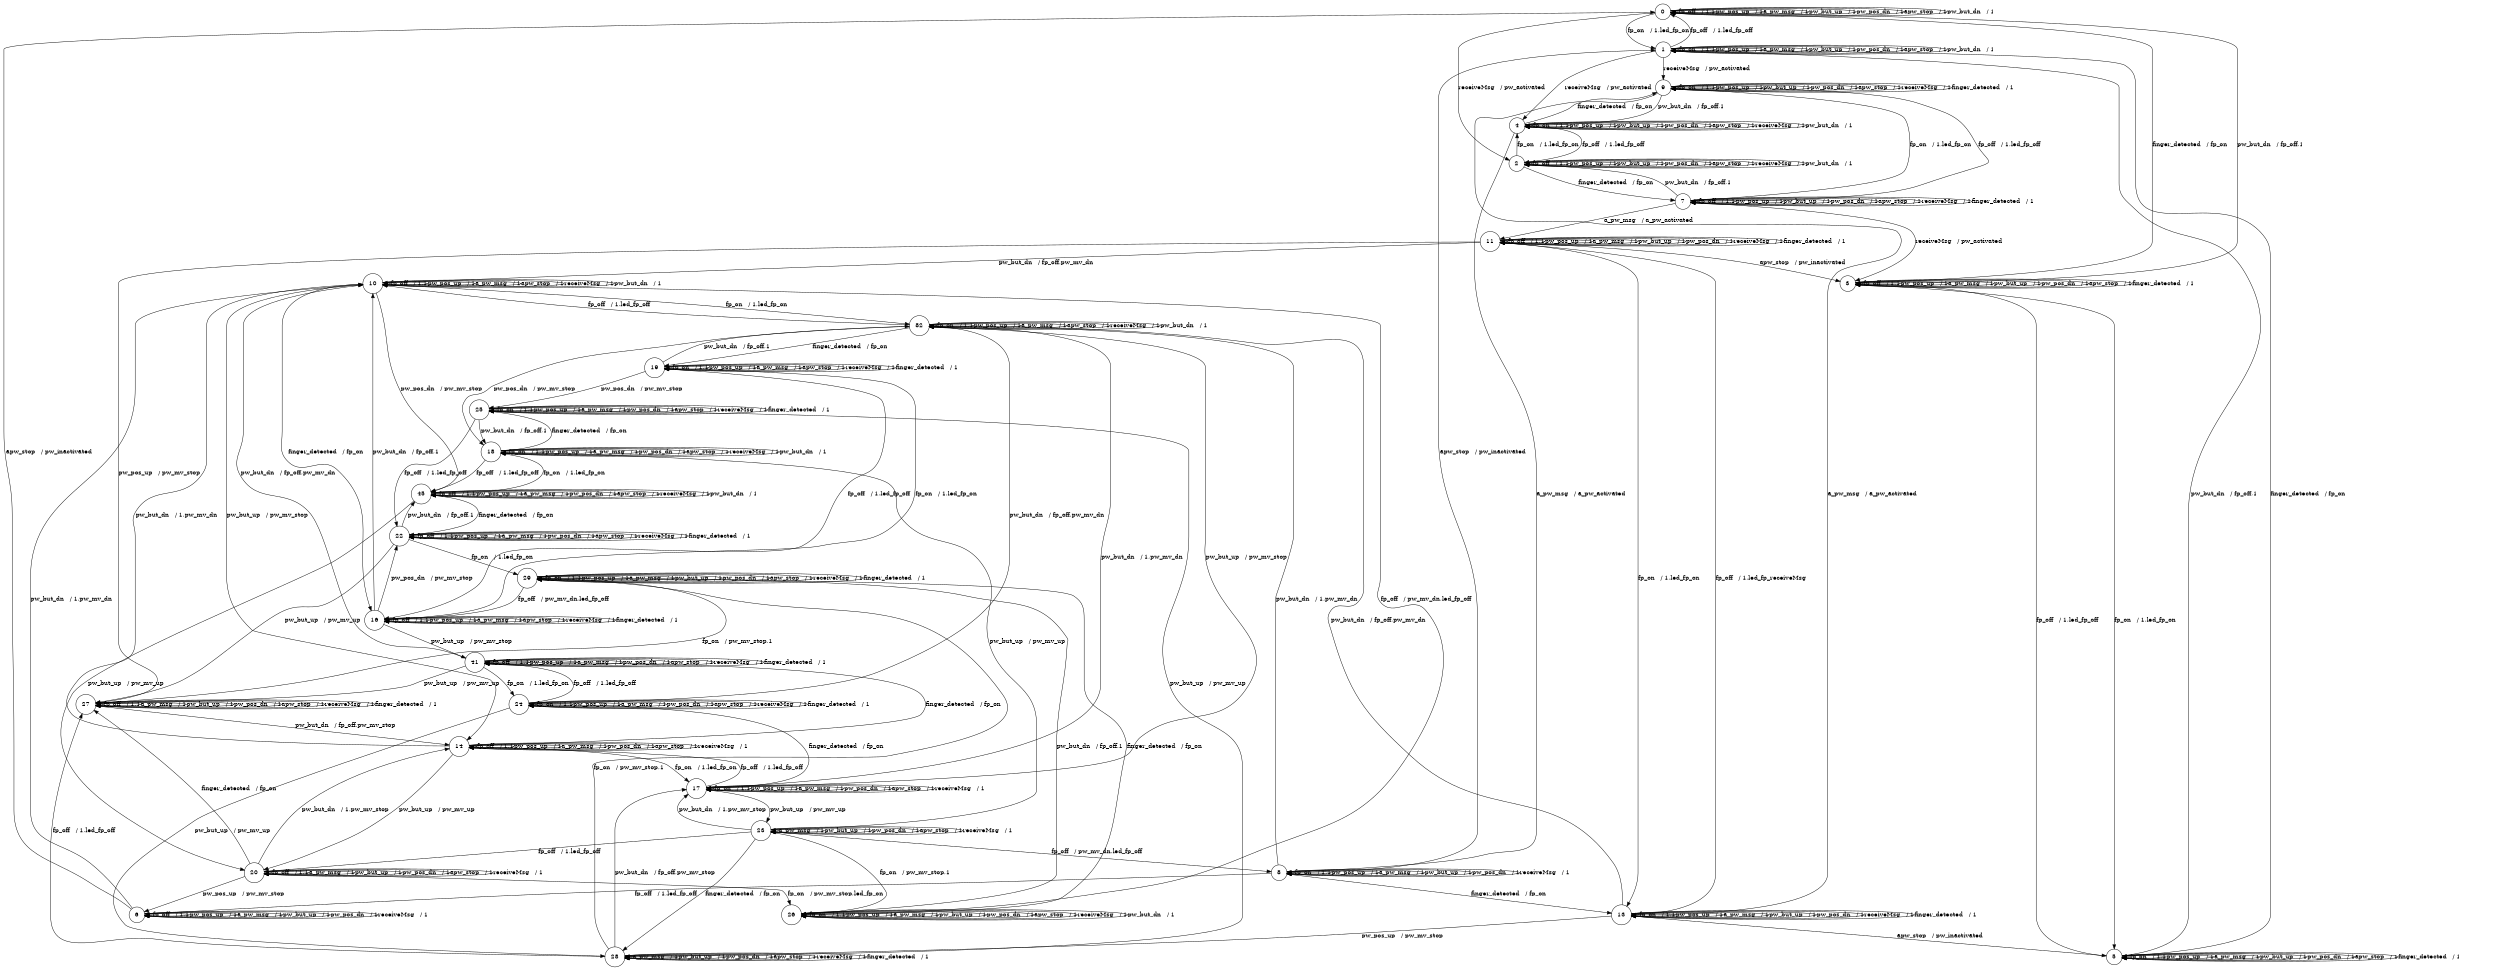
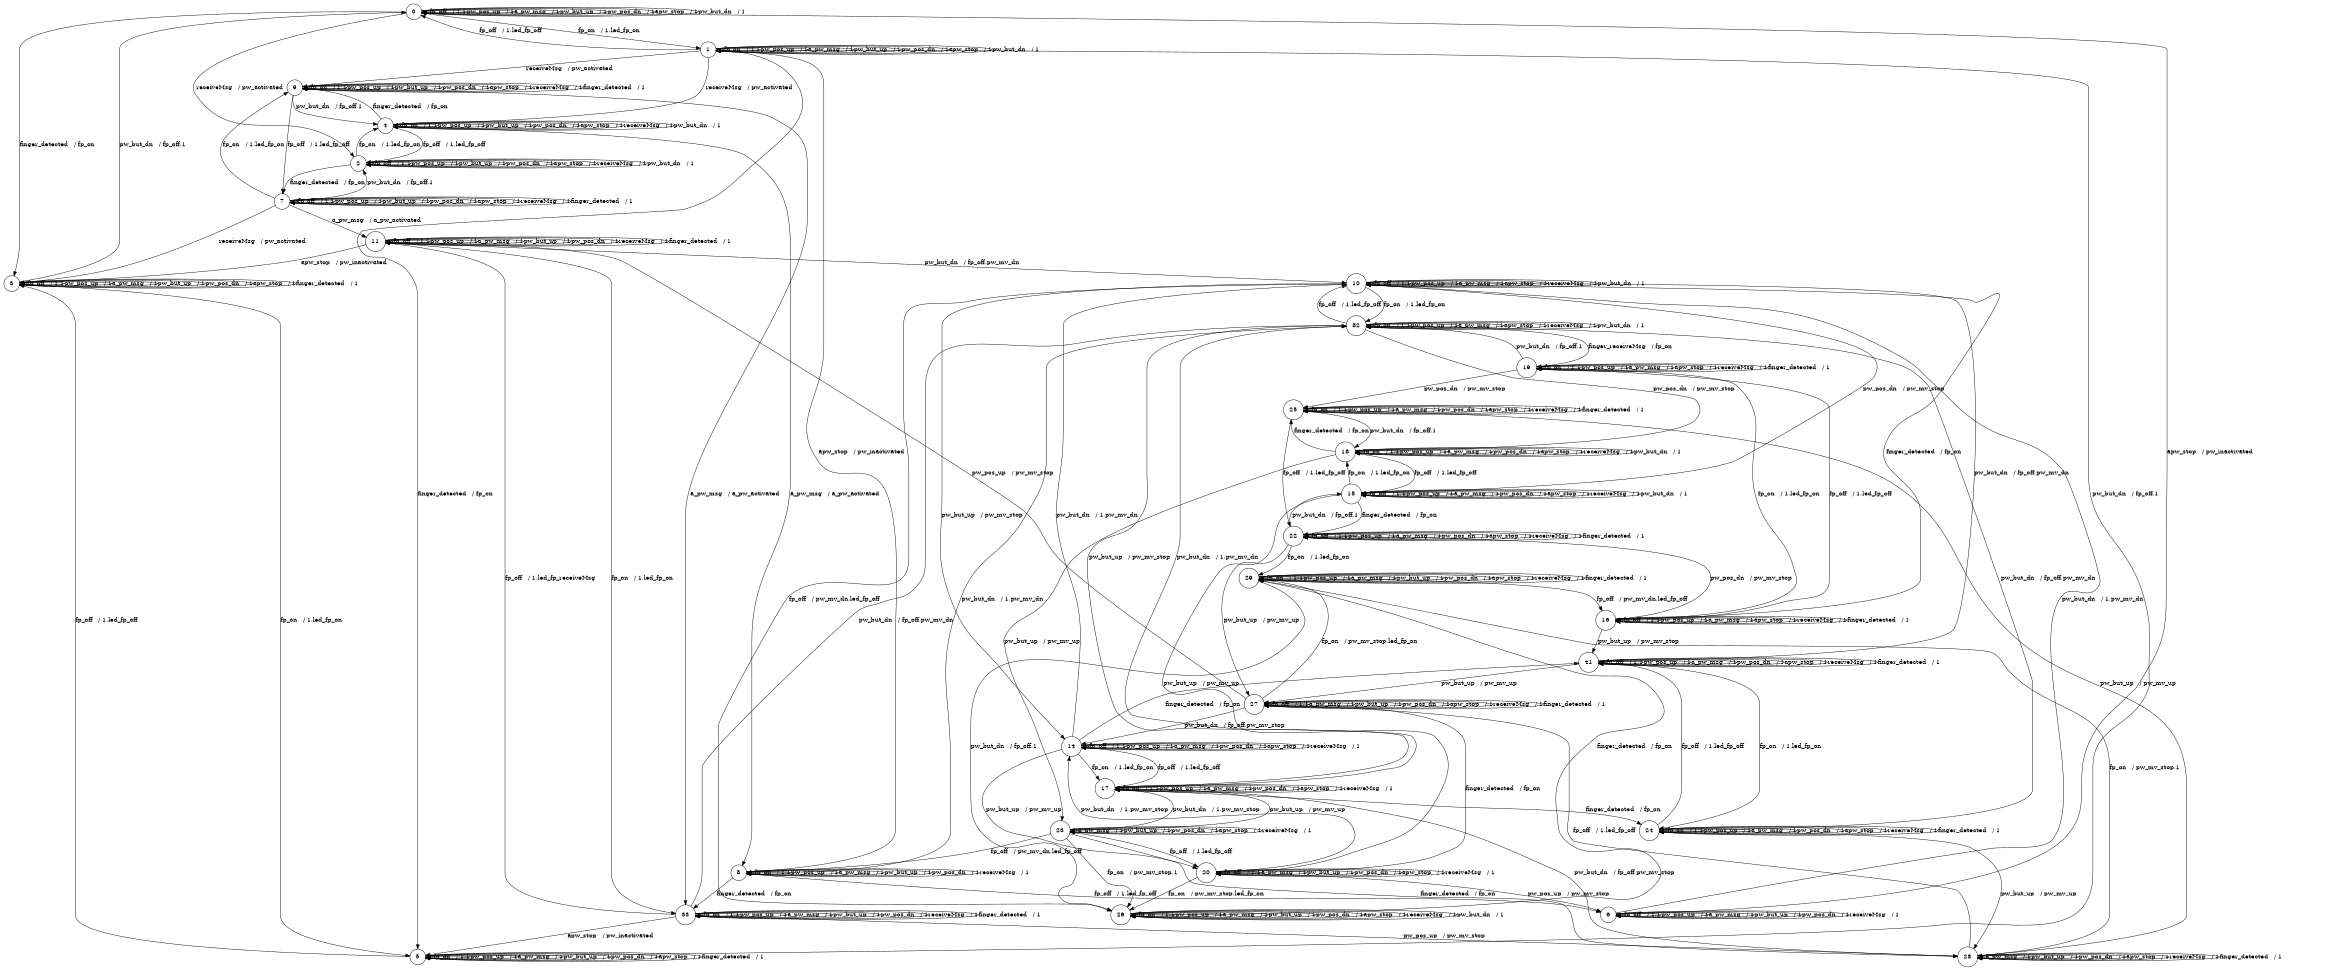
(558, 253) -> (850, 399)
(850, 347) -> (1630, 347)
(373, 454) -> none
(421, 494) -> (1352, 494)
(737, 641) -> (1370, 641)
(731, 717) -> (1377, 803)
(1621, 915) -> (686, 915)
